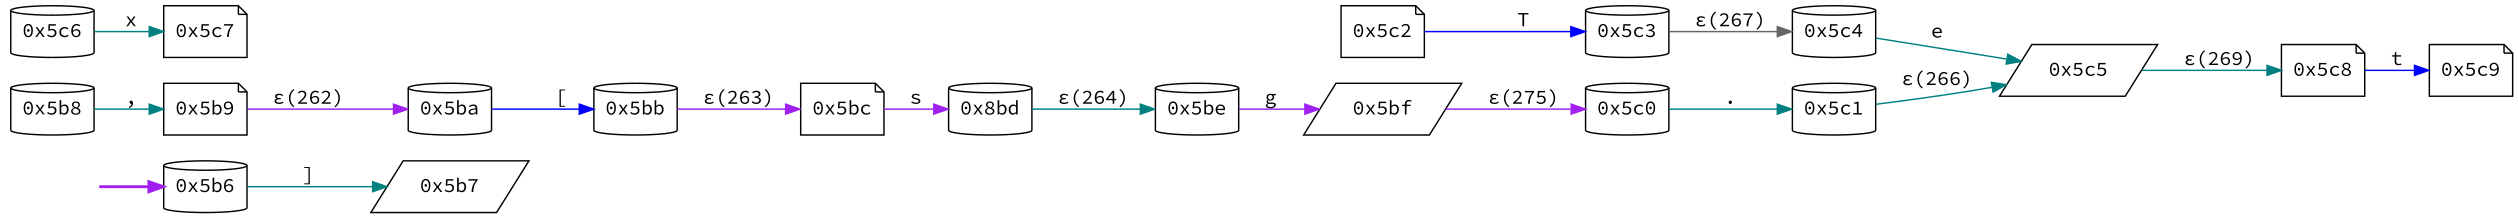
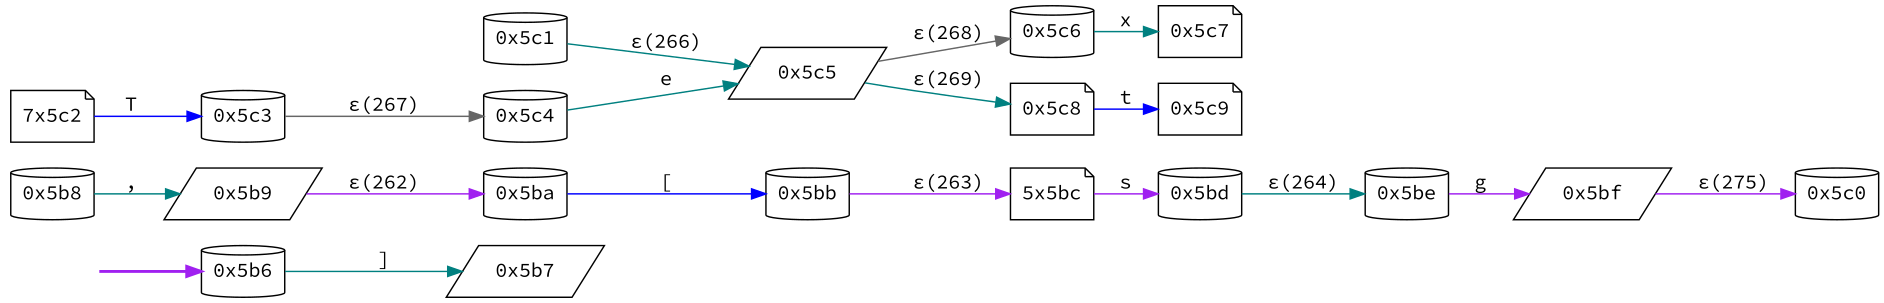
(1383, 32) -> (52, 116)
none -> (937, 51)
(205, 109) -> (243, 194)
(842, 109) -> (1052, 194)
(990, 109) -> (1200, 194)
(1723, 109) -> none
